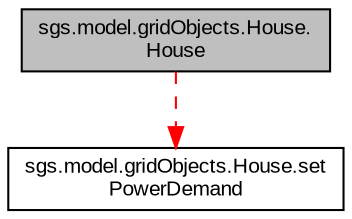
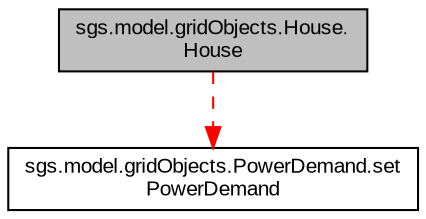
(176, 179) -> (213, 179)
